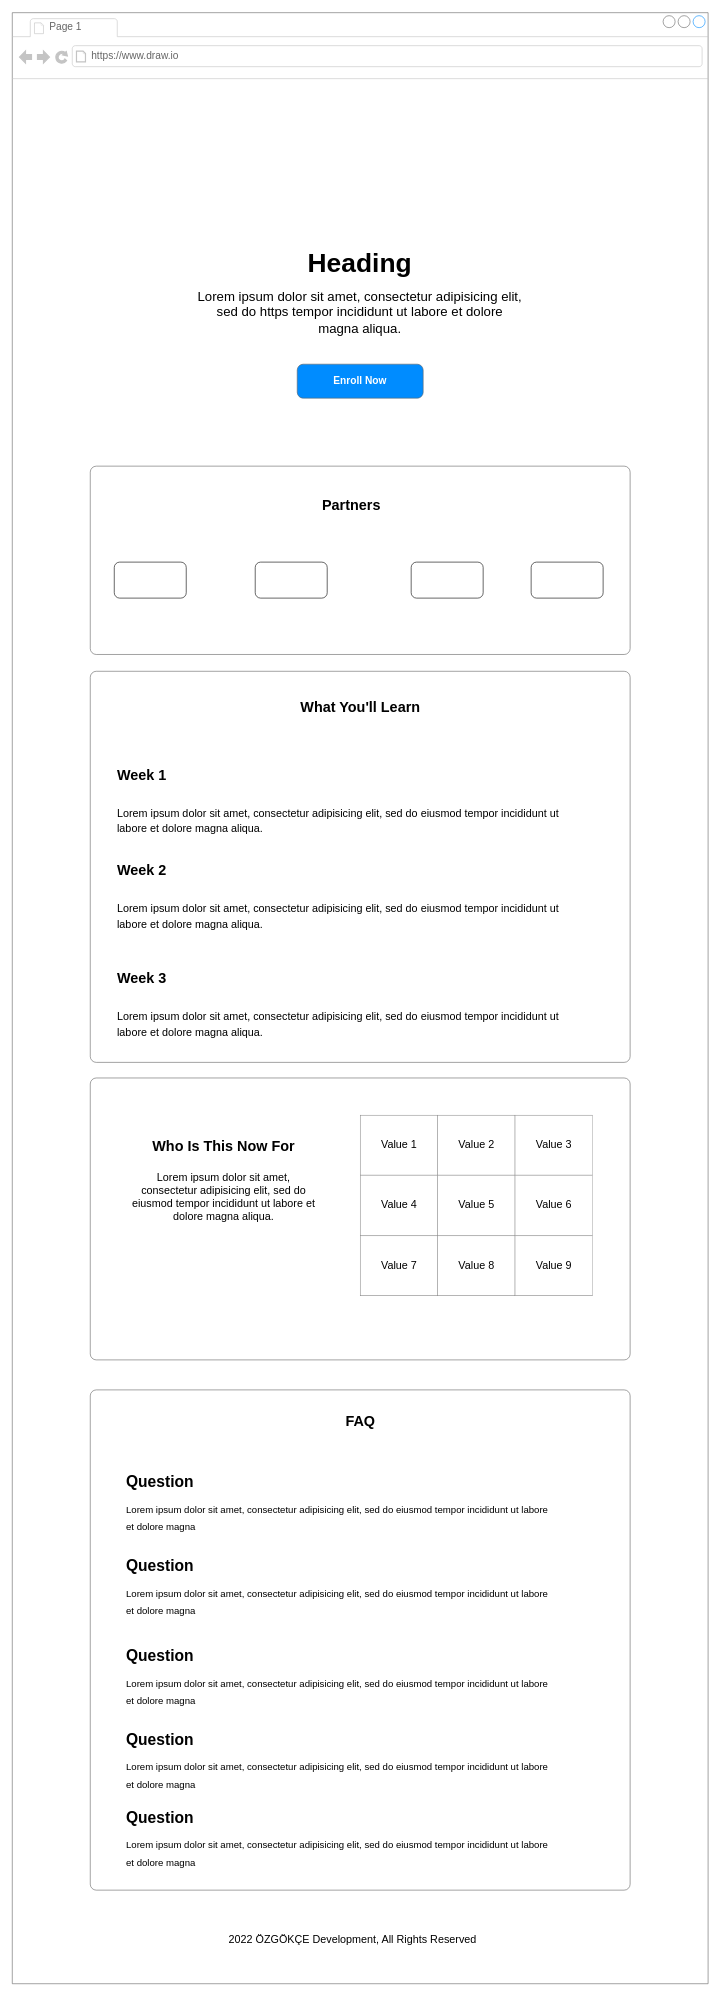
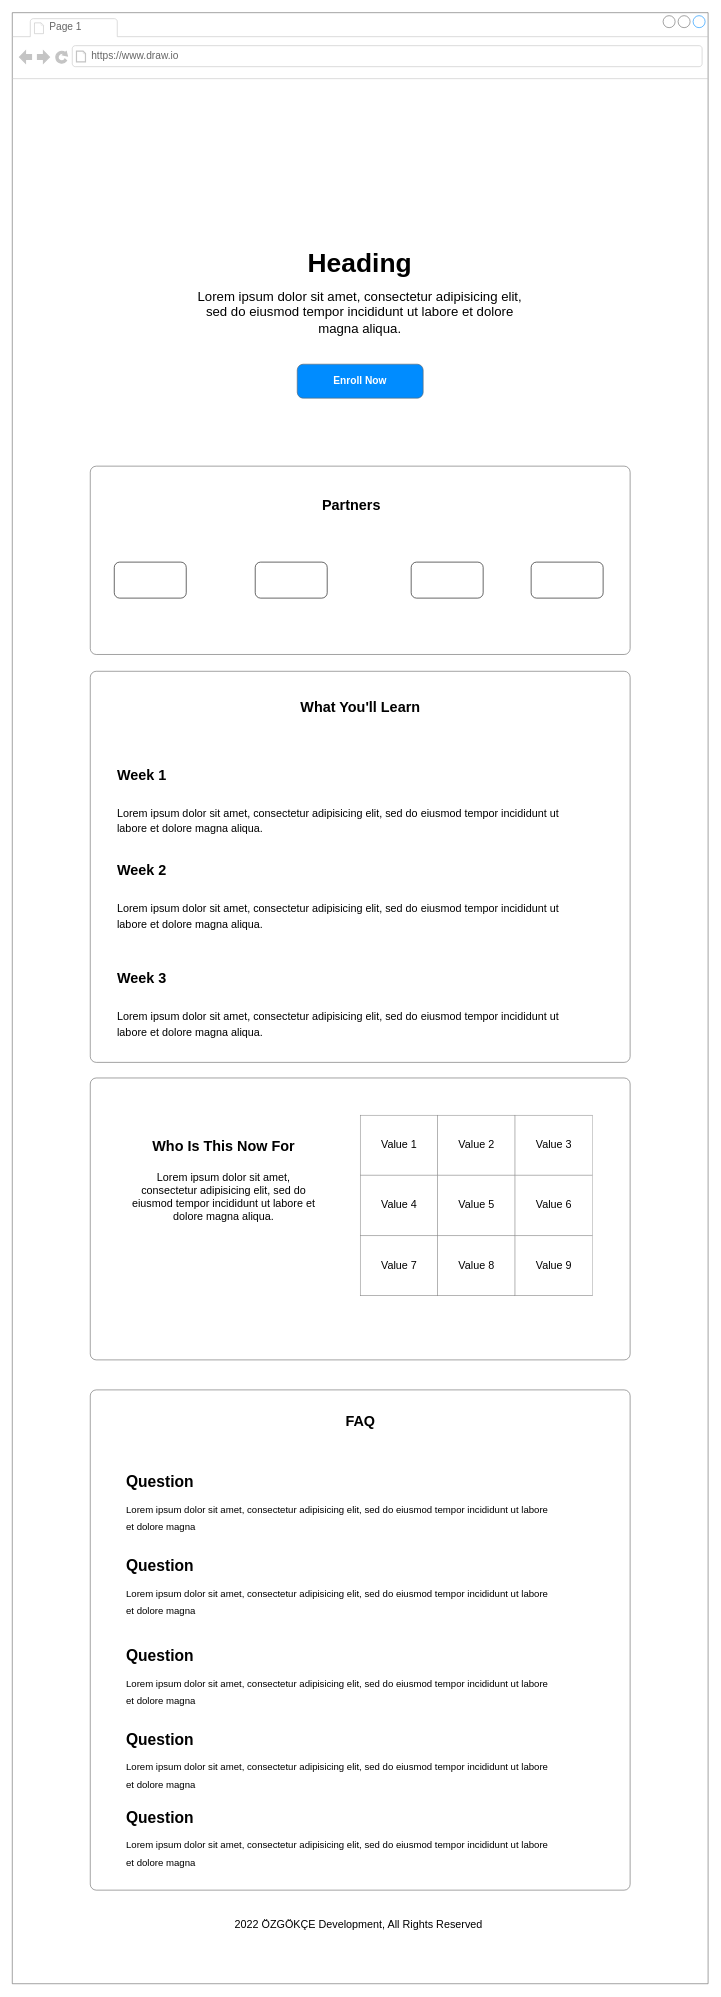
(360, 251) -> (360, 251)
(351, 1940) -> (357, 1925)
